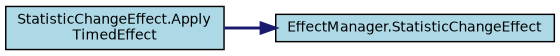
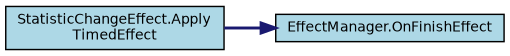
(415, 28) -> (390, 28)
